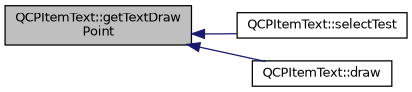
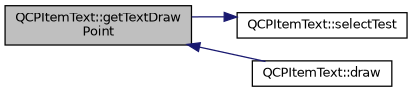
(221, 34) -> (208, 17)
